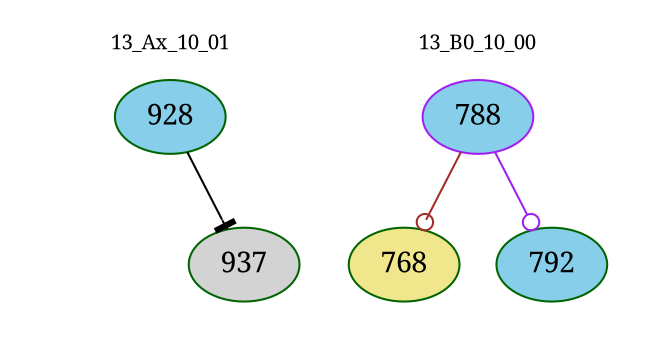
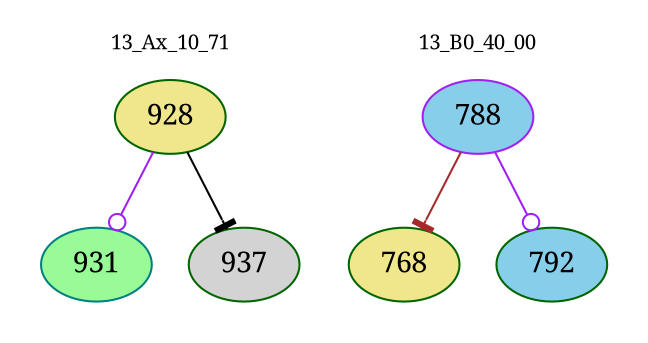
(170, 44) -> (170, 44)
(478, 44) -> (478, 44)
(170, 117) -> (170, 117)
(443, 186) -> (443, 186)
none -> (96, 265)
